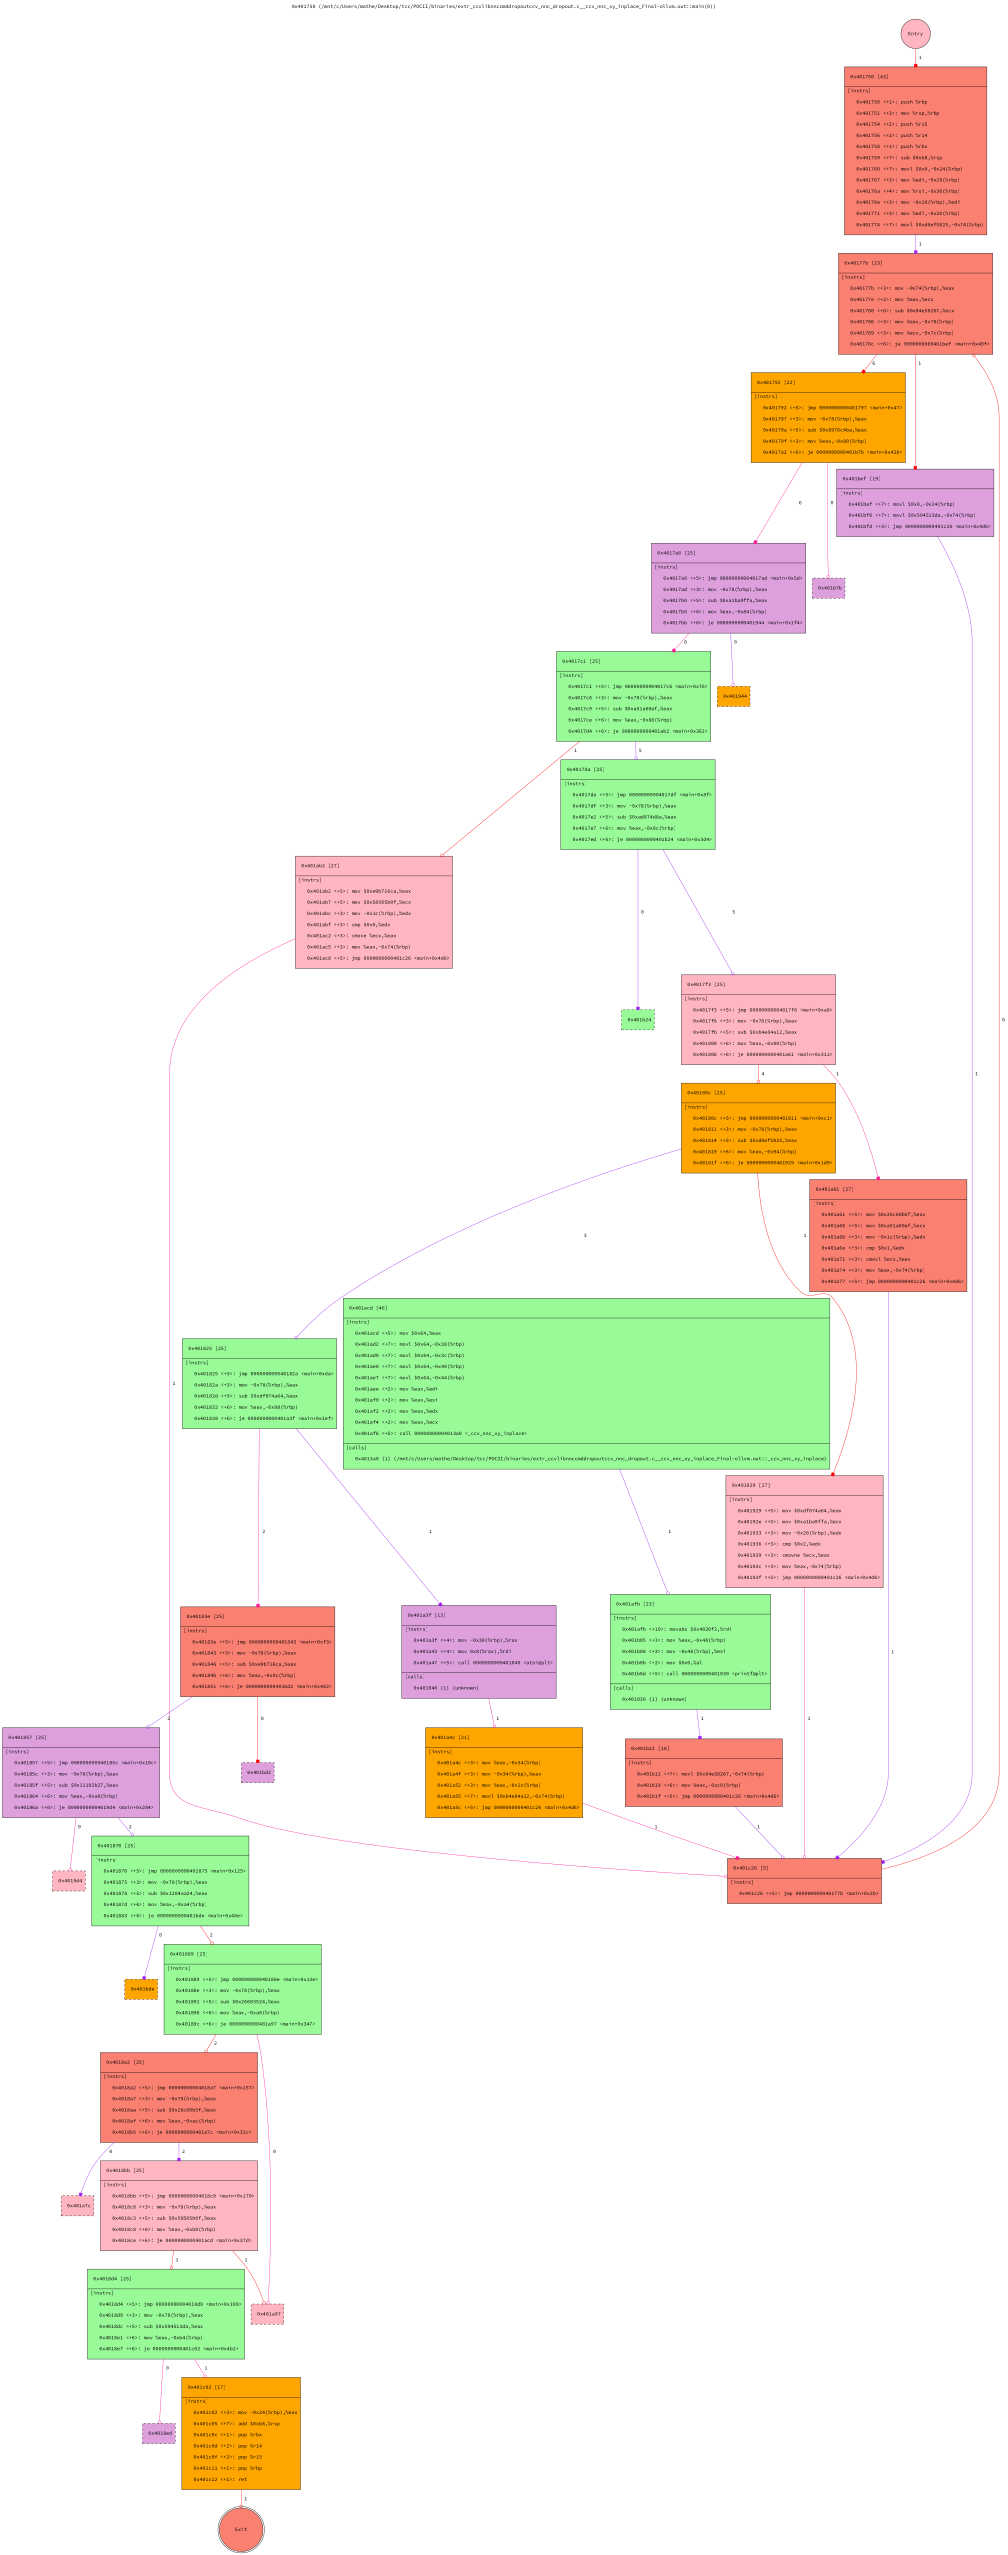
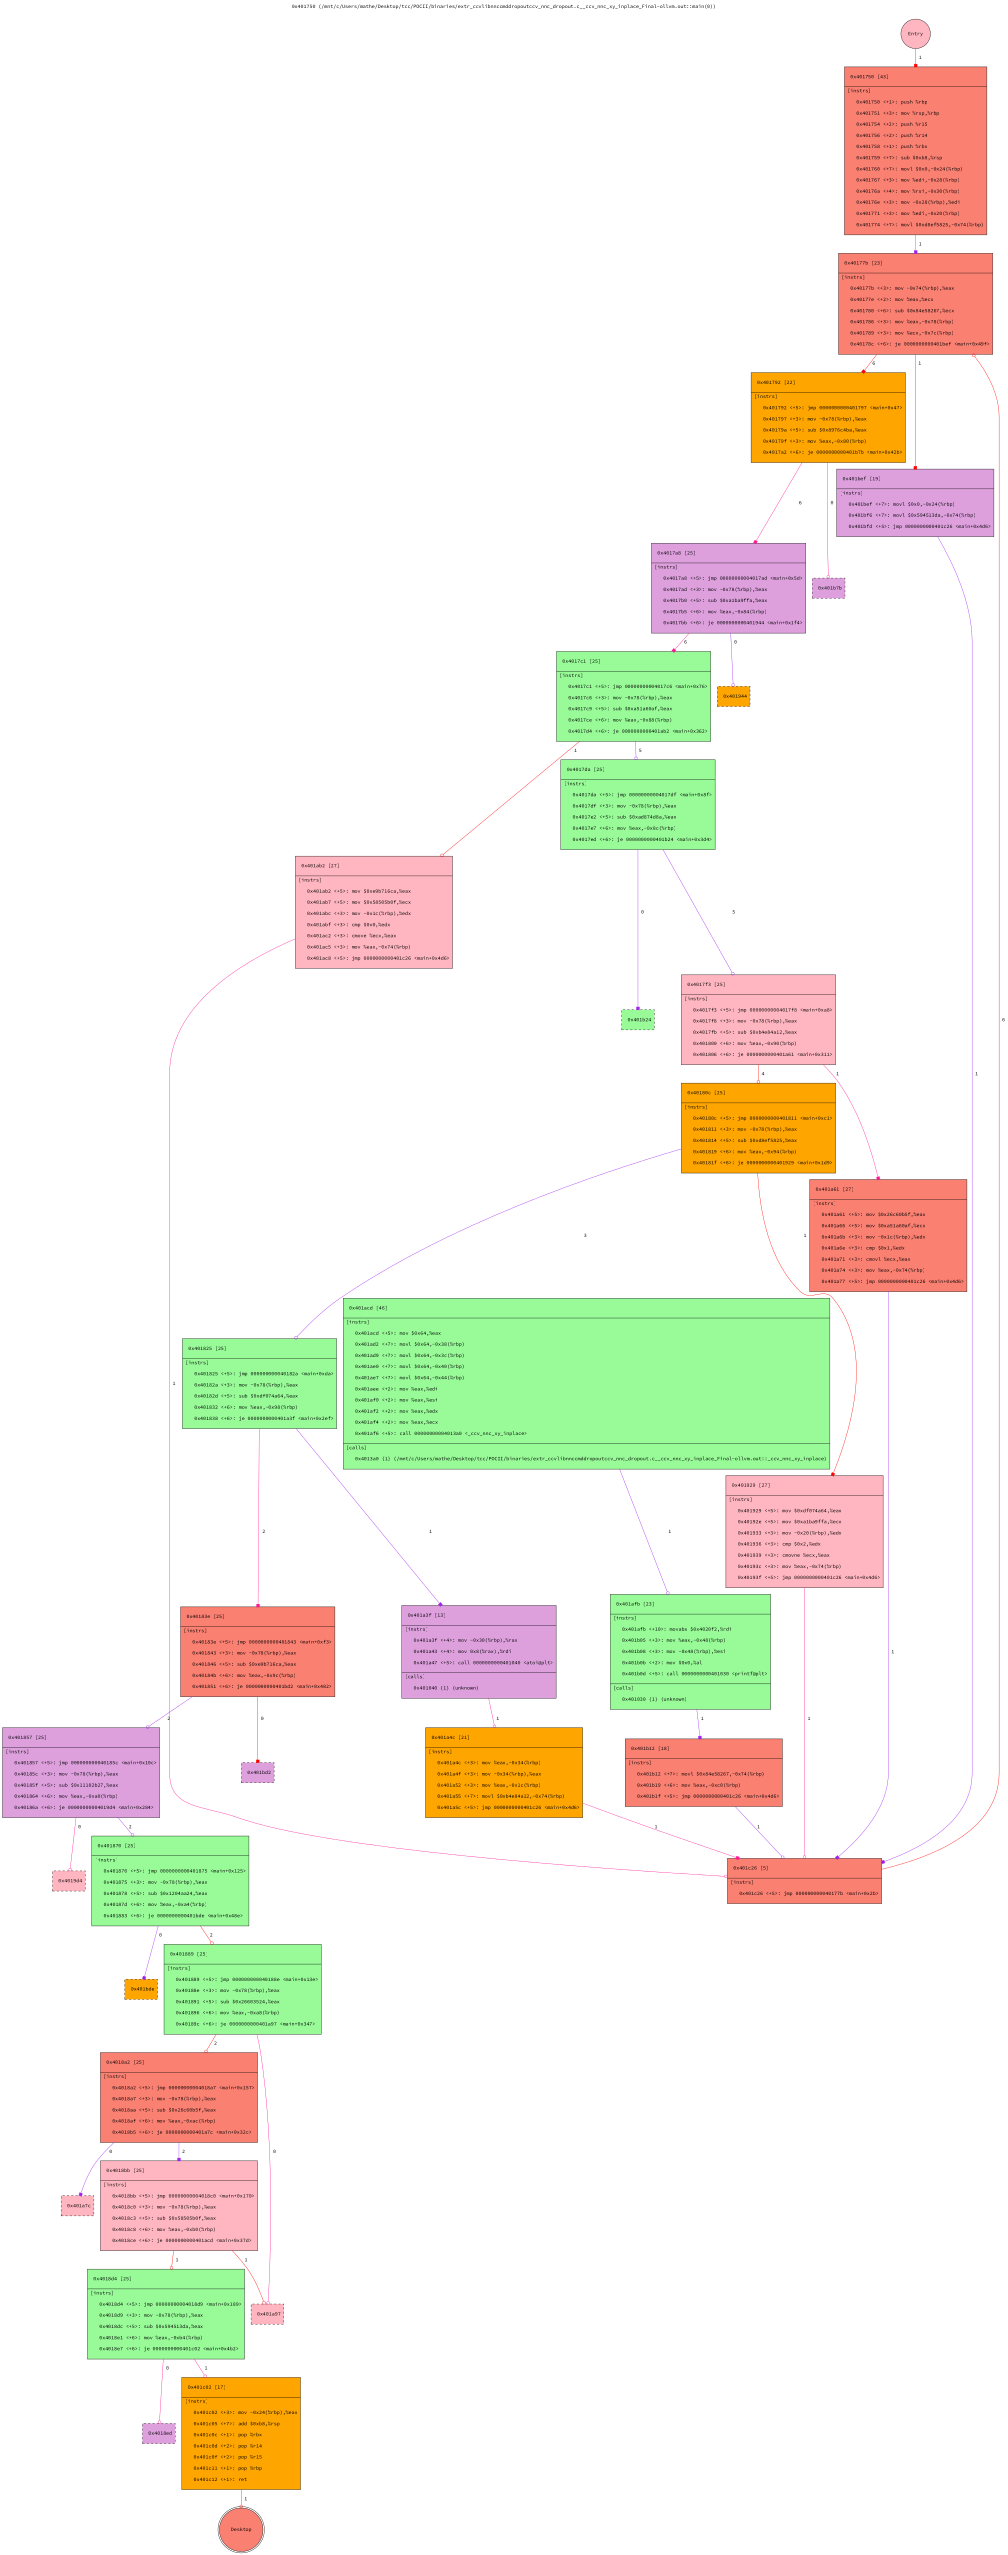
(241, 2530) -> (241, 2530)
